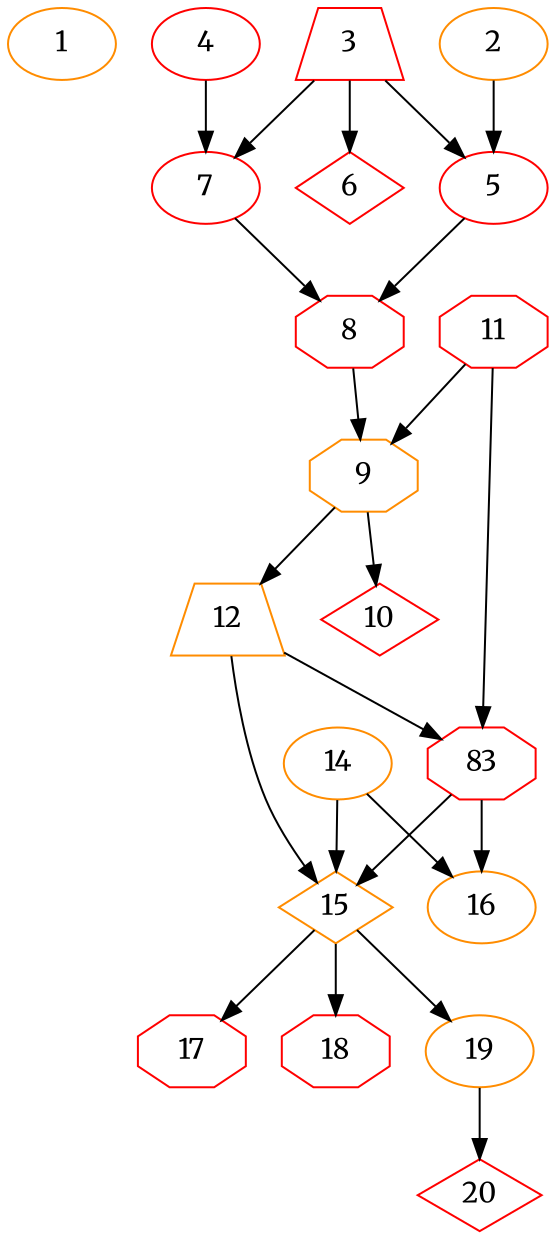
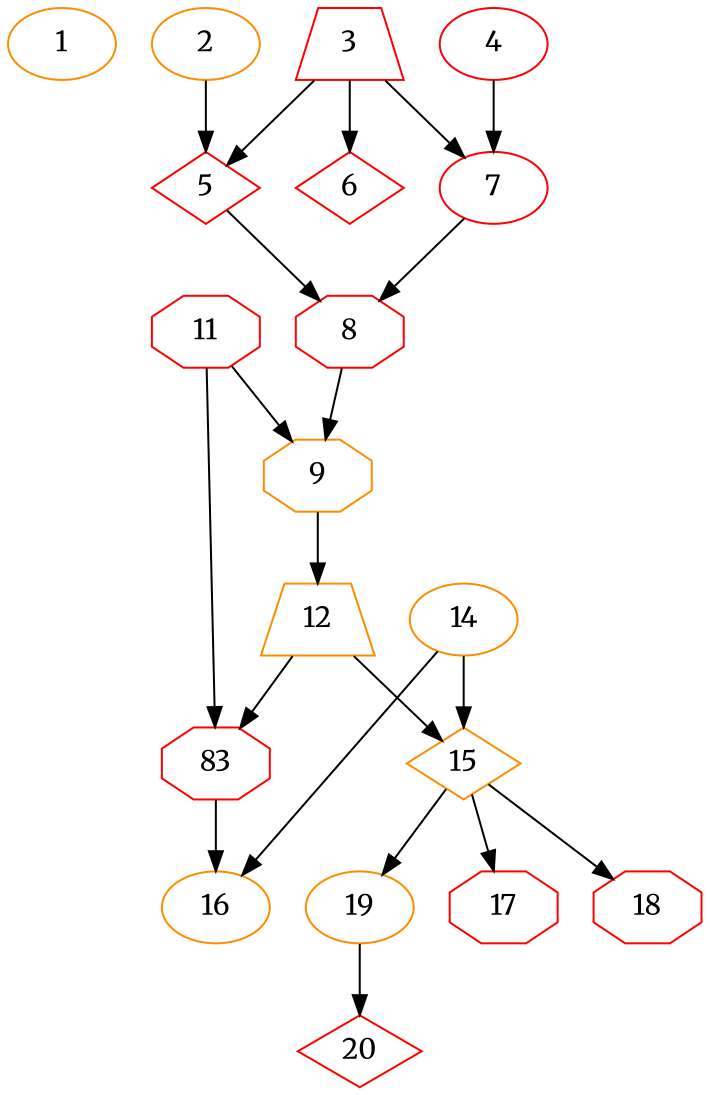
(494, 188) -> (206, 188)
(380, 620) -> none
(420, 825) -> none
